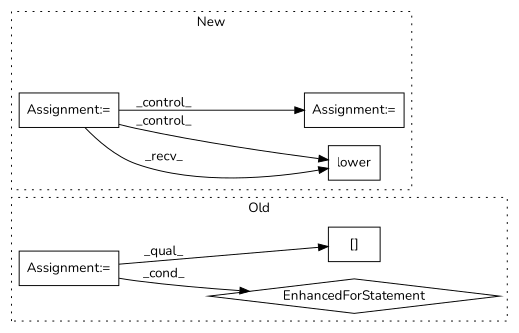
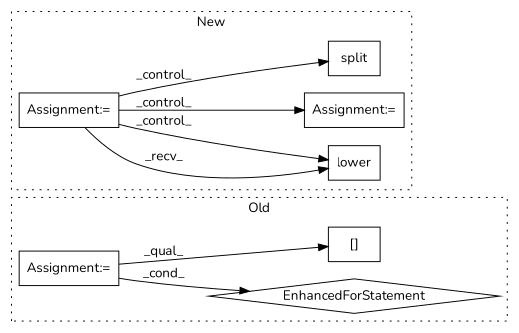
none -> (354, 58)
